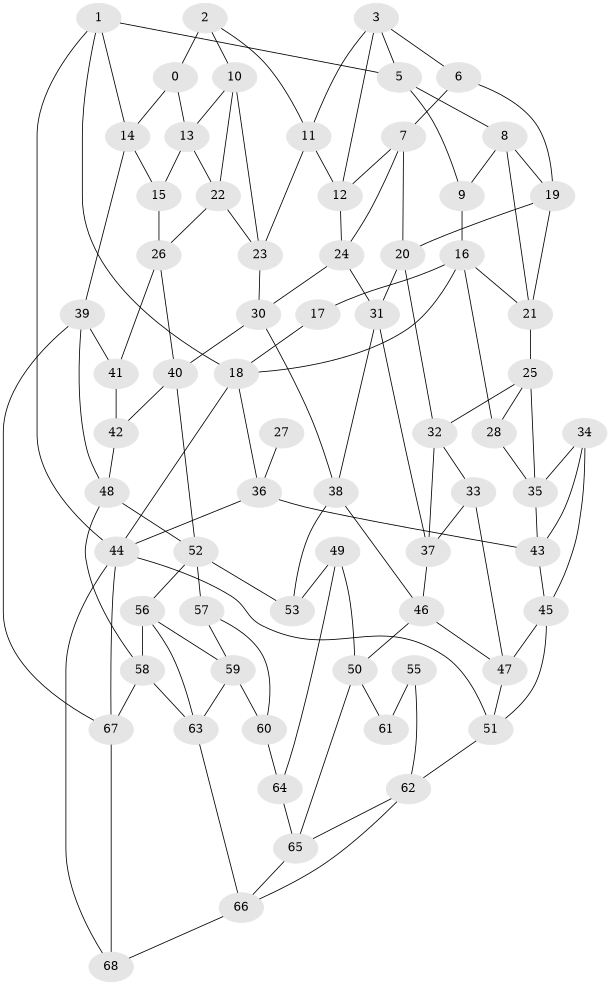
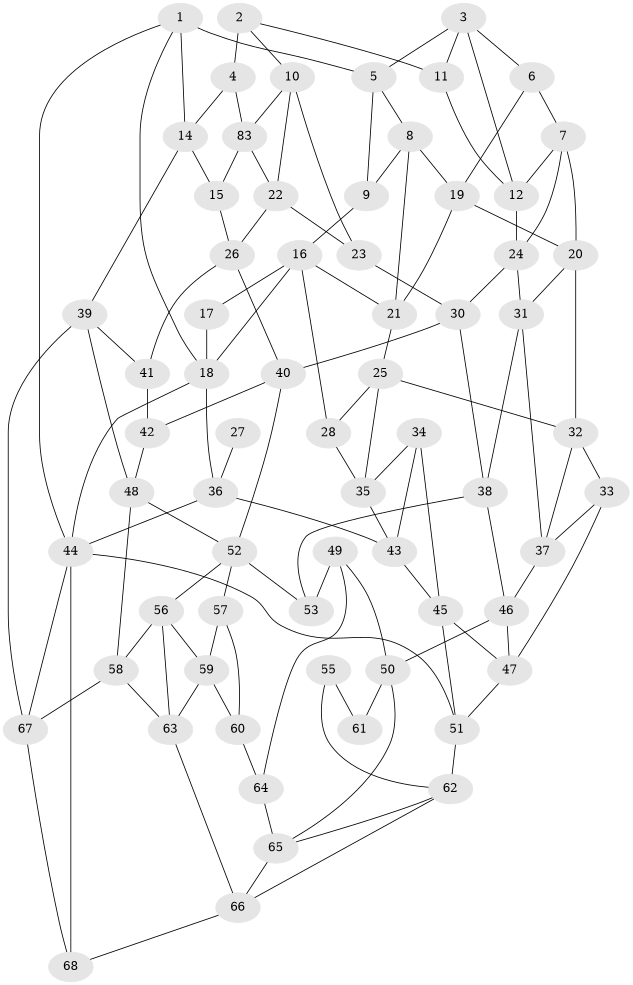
(175, 77) -> (233, 77)
(187, 137) -> (245, 137)
(285, 196) -> none
